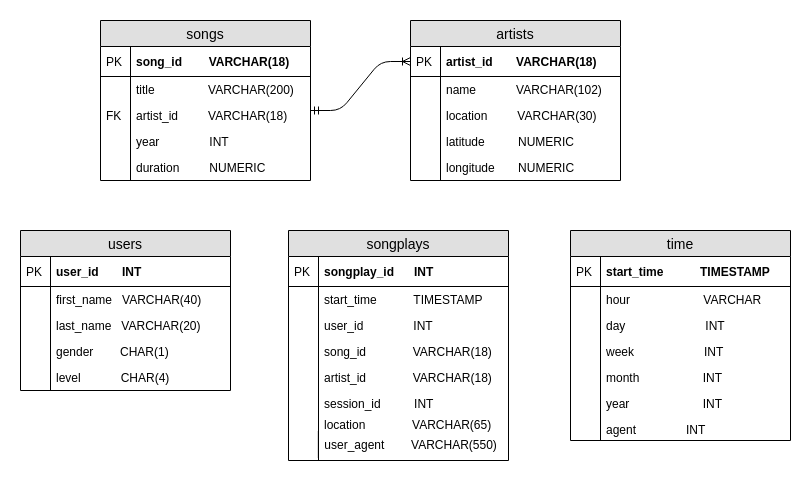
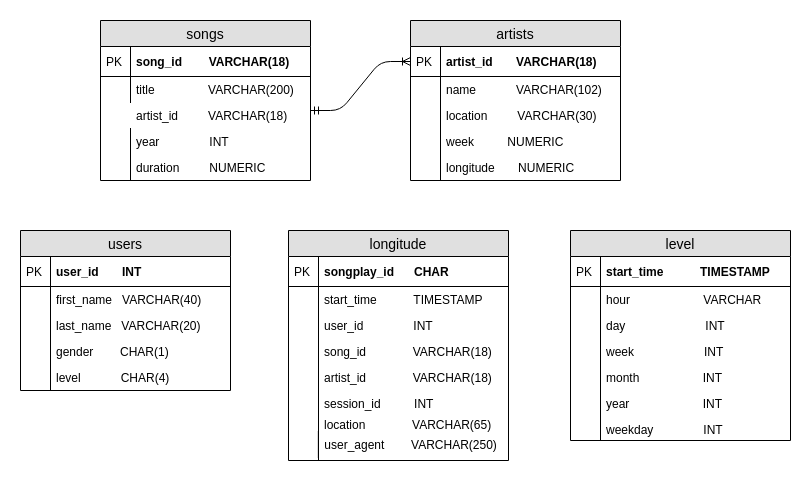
(116, 116) -> none
(519, 142) -> (509, 142)
(398, 244) -> (398, 244)
(680, 244) -> (680, 244)
(383, 272) -> (387, 272)
(672, 430) -> (679, 430)
(416, 445) -> (416, 445)
